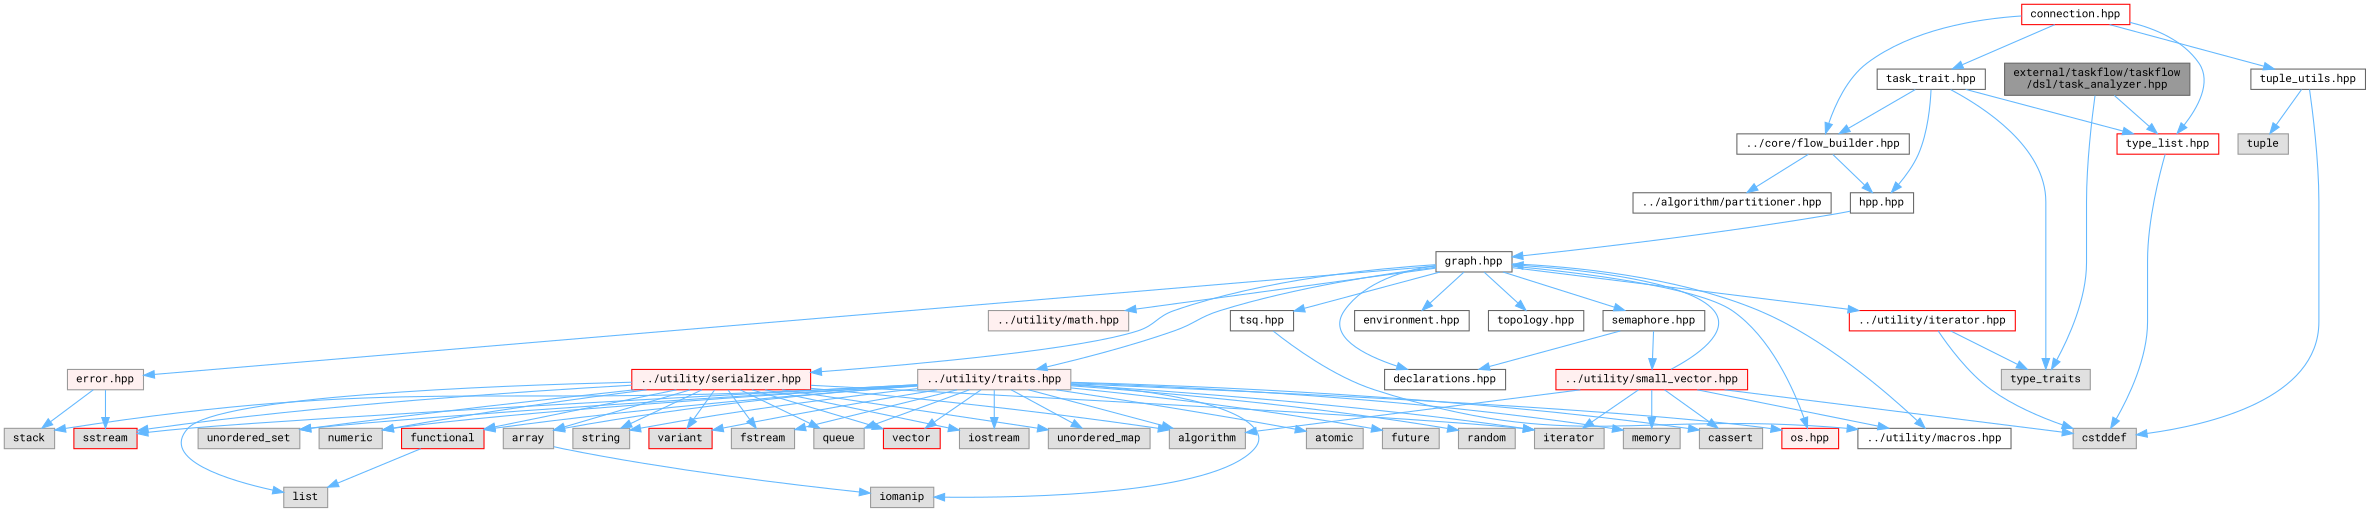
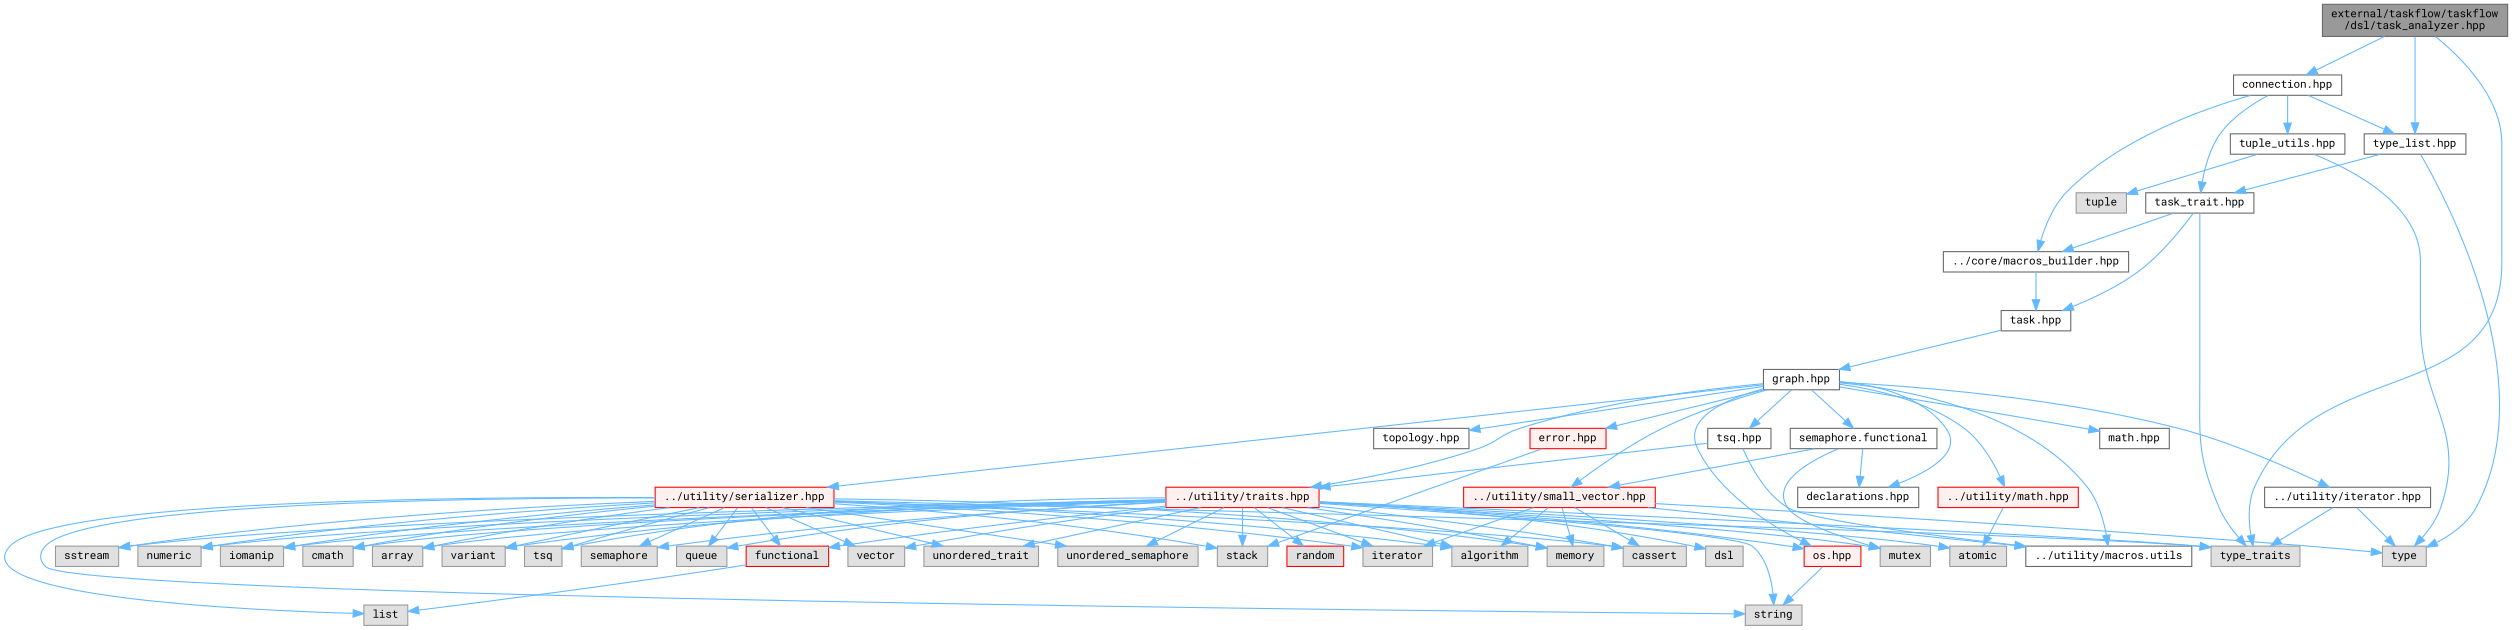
(2076, 14) -> (2288, 85)
none -> (2350, 53)
(2044, 110) -> (2313, 172)
(1823, 144) -> (2036, 262)
(2168, 144) -> (2415, 144)
(1732, 203) -> none
(1882, 203) -> (2036, 321)
(1712, 309) -> (1669, 425)
(1059, 321) -> (2008, 497)
(1412, 321) -> (2134, 439)
(1654, 321) -> (1864, 439)
(1932, 321) -> (2348, 497)
(105, 380) -> (1568, 439)
(994, 380) -> (1242, 497)
(105, 404) -> none
(105, 439) -> (87, 556)
(249, 439) -> (1128, 556)
(681, 439) -> (474, 556)
(763, 439) -> (619, 556)
(912, 439) -> (876, 556)
(994, 439) -> (543, 556)
(1099, 439) -> (981, 556)
(1411, 439) -> (1724, 556)
(1487, 439) -> (1315, 556)
(1934, 439) -> (2109, 556)
(2105, 439) -> (2404, 556)
none -> (1519, 465)
(706, 473) -> (474, 522)
none -> (1186, 512)
none -> (1998, 517)
none -> (1223, 518)
none -> (1517, 519)
none -> (1760, 522)
none -> (1077, 527)
none -> (328, 556)
none -> (1905, 556)
none -> (1807, 582)
